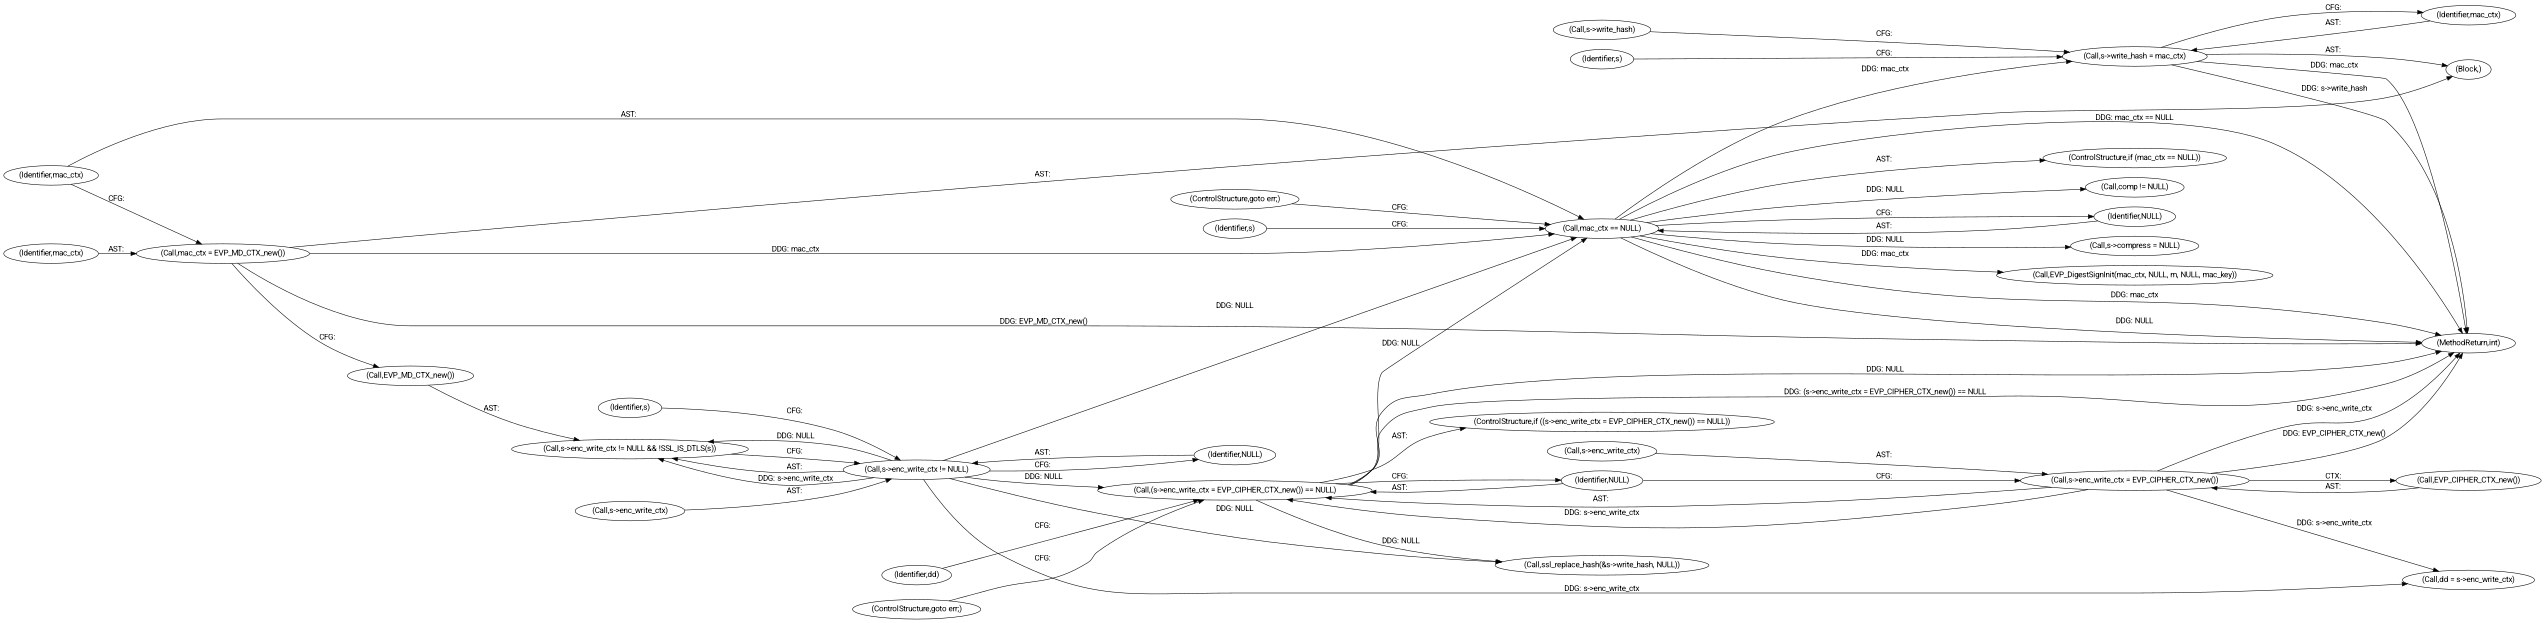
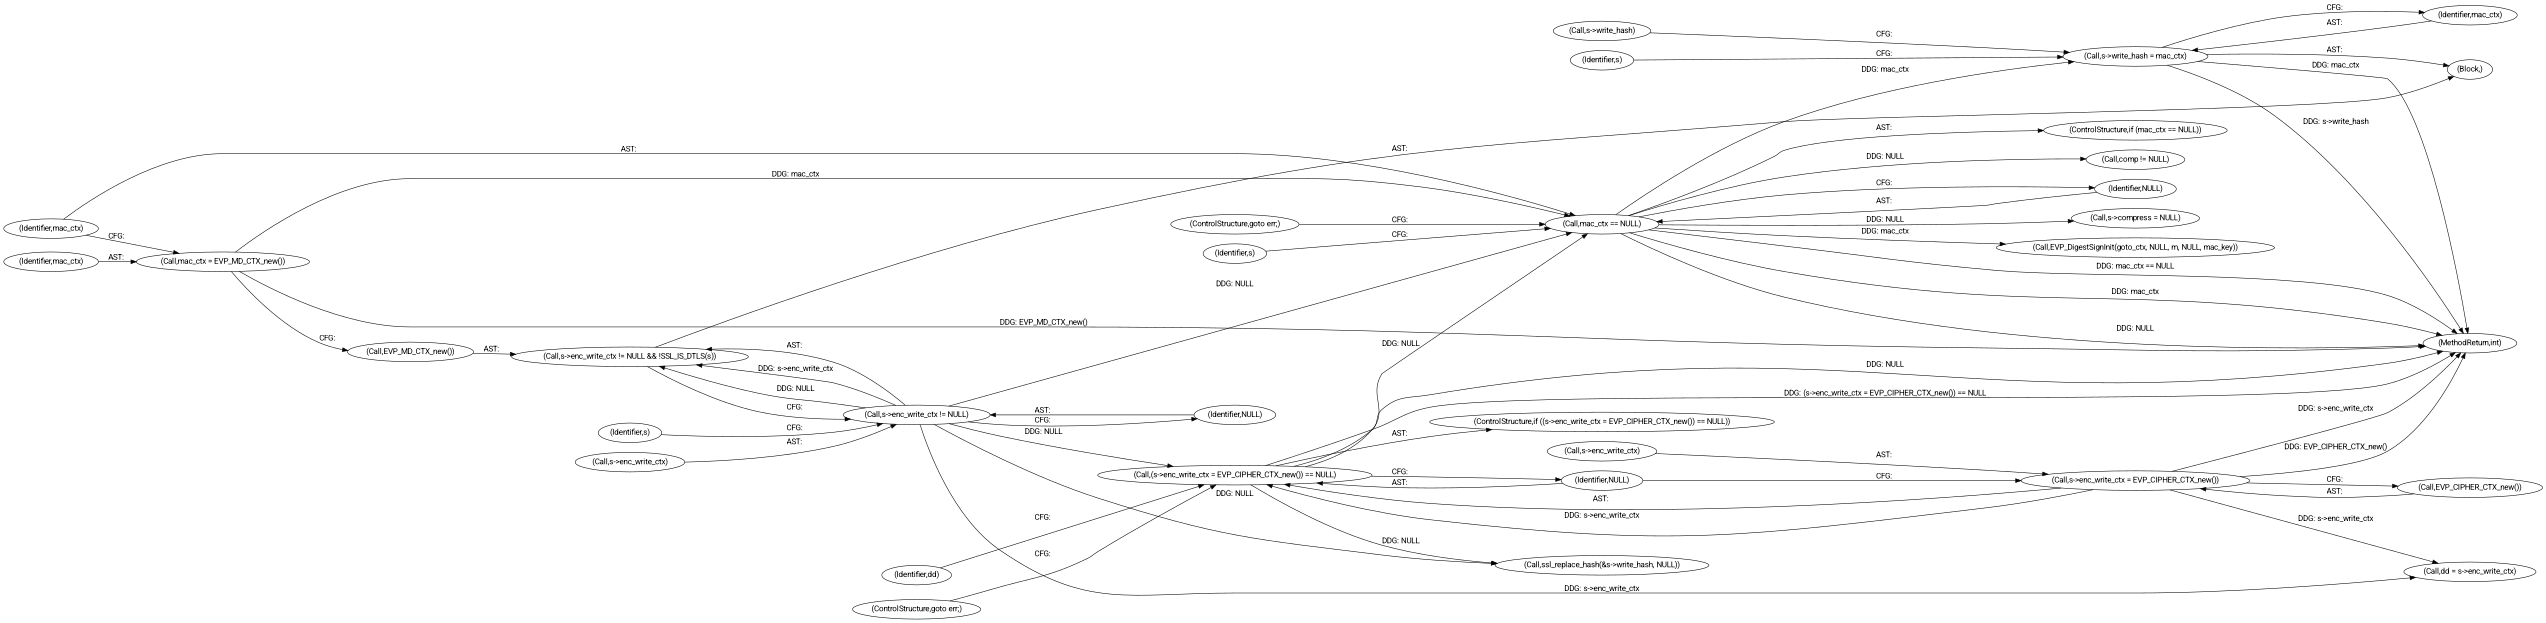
(1369, 156) -> (1541, 141)
(2135, 275) -> (2135, 248)
(2334, 477) -> (2336, 480)
